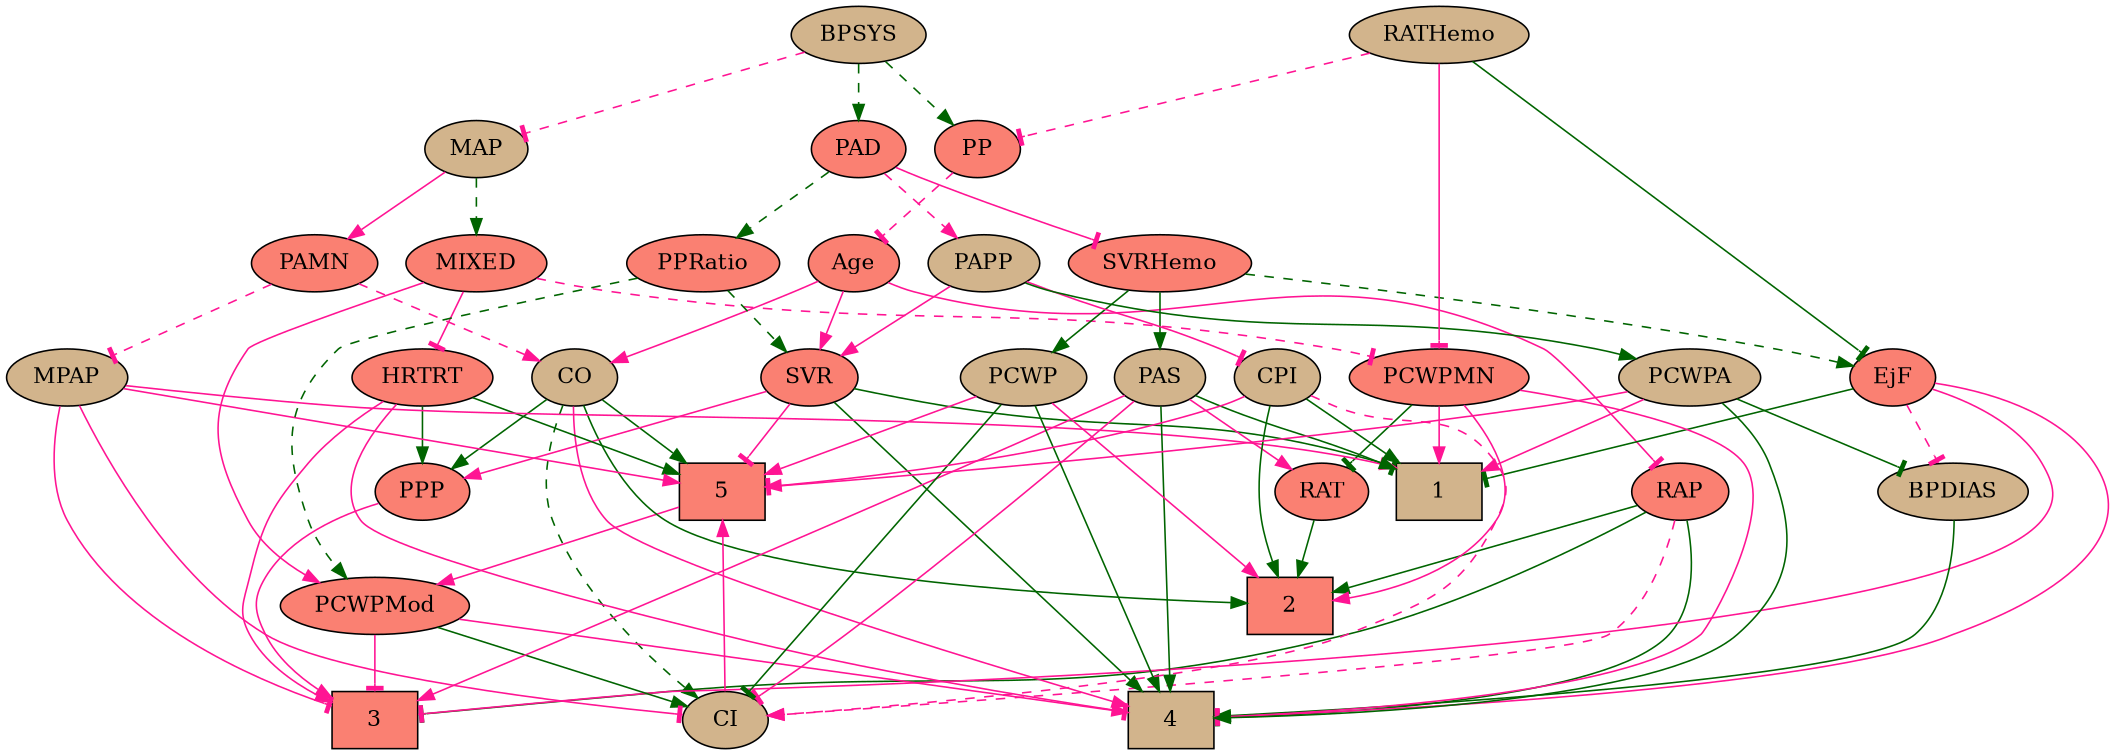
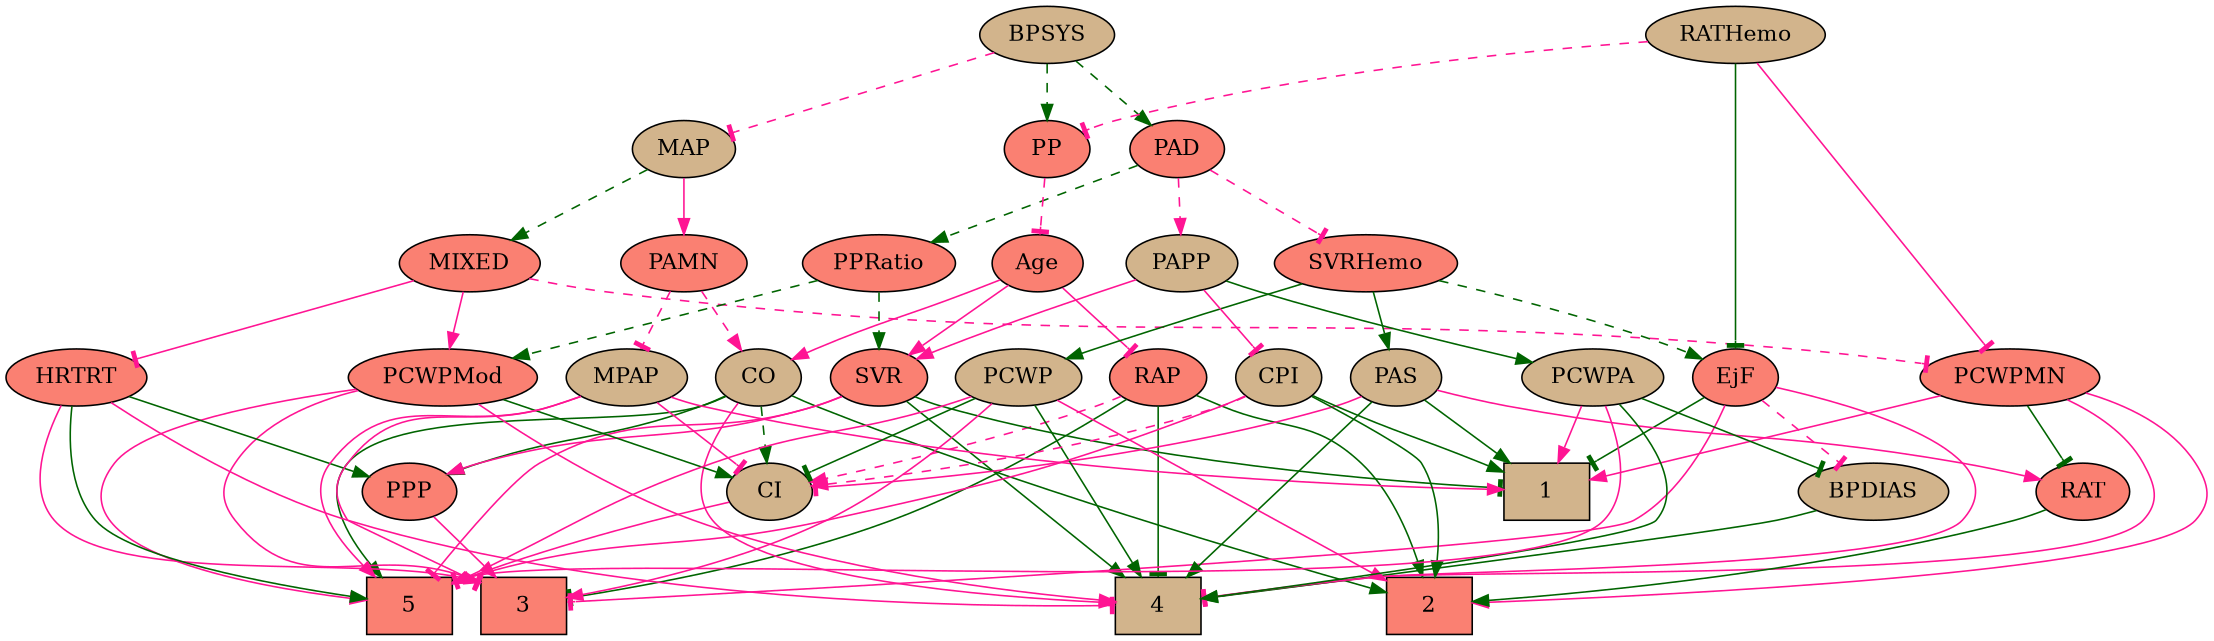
(993, 205) -> (1264, 202)
(577, 540) -> (102, 492)
(780, 547) -> (864, 500)
